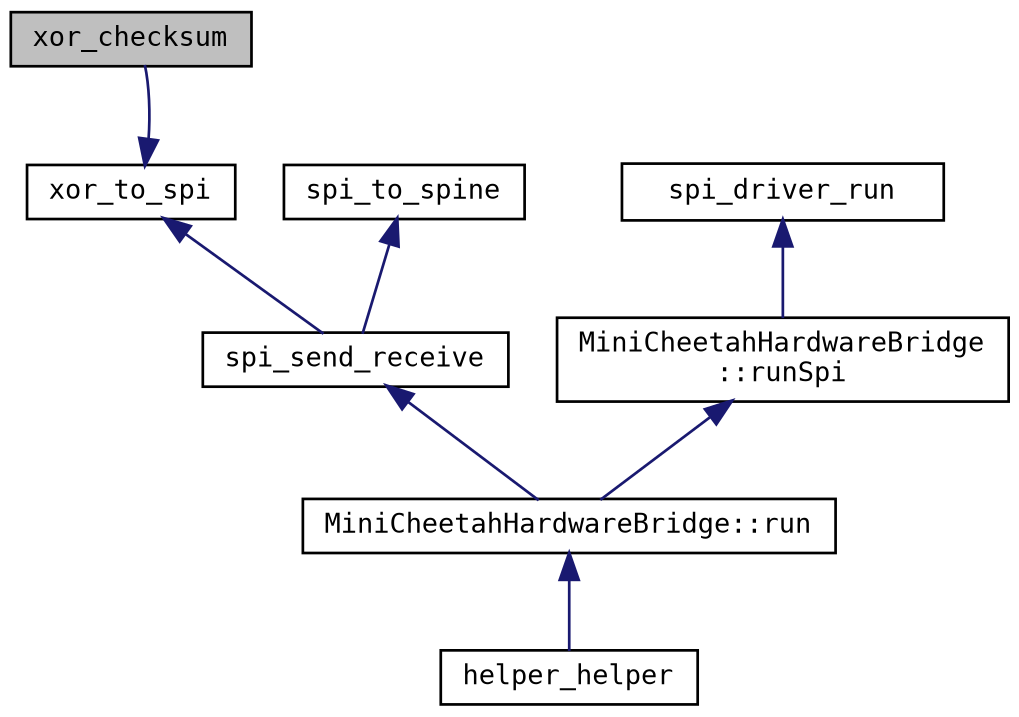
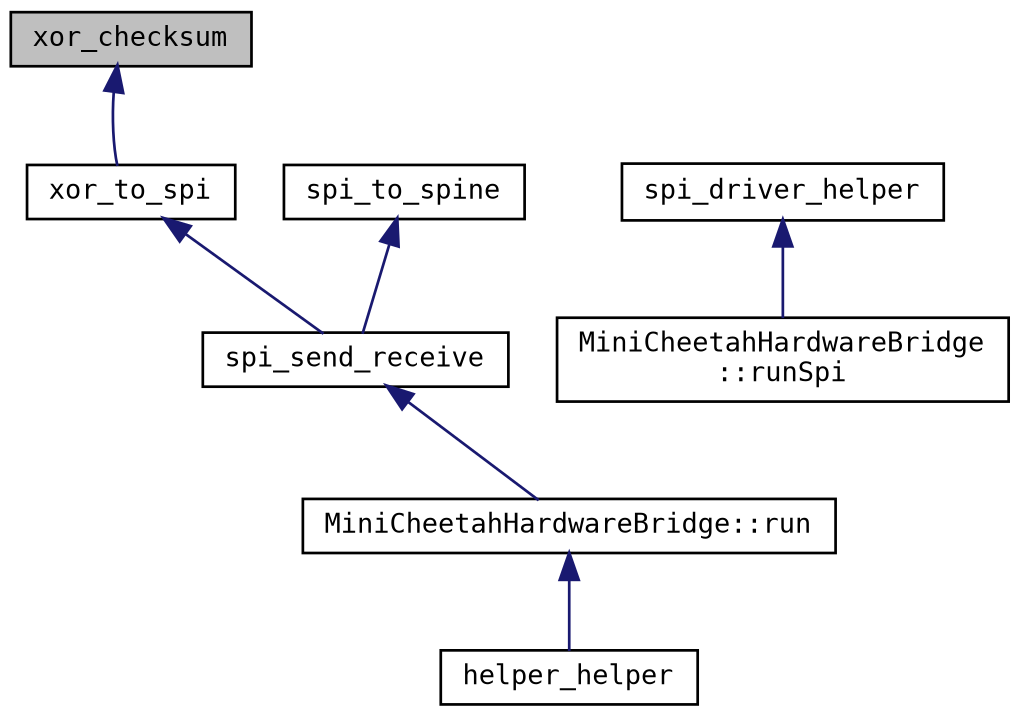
(149, 102) -> (113, 129)
(783, 192) -> (783, 192)
(655, 459) -> none
